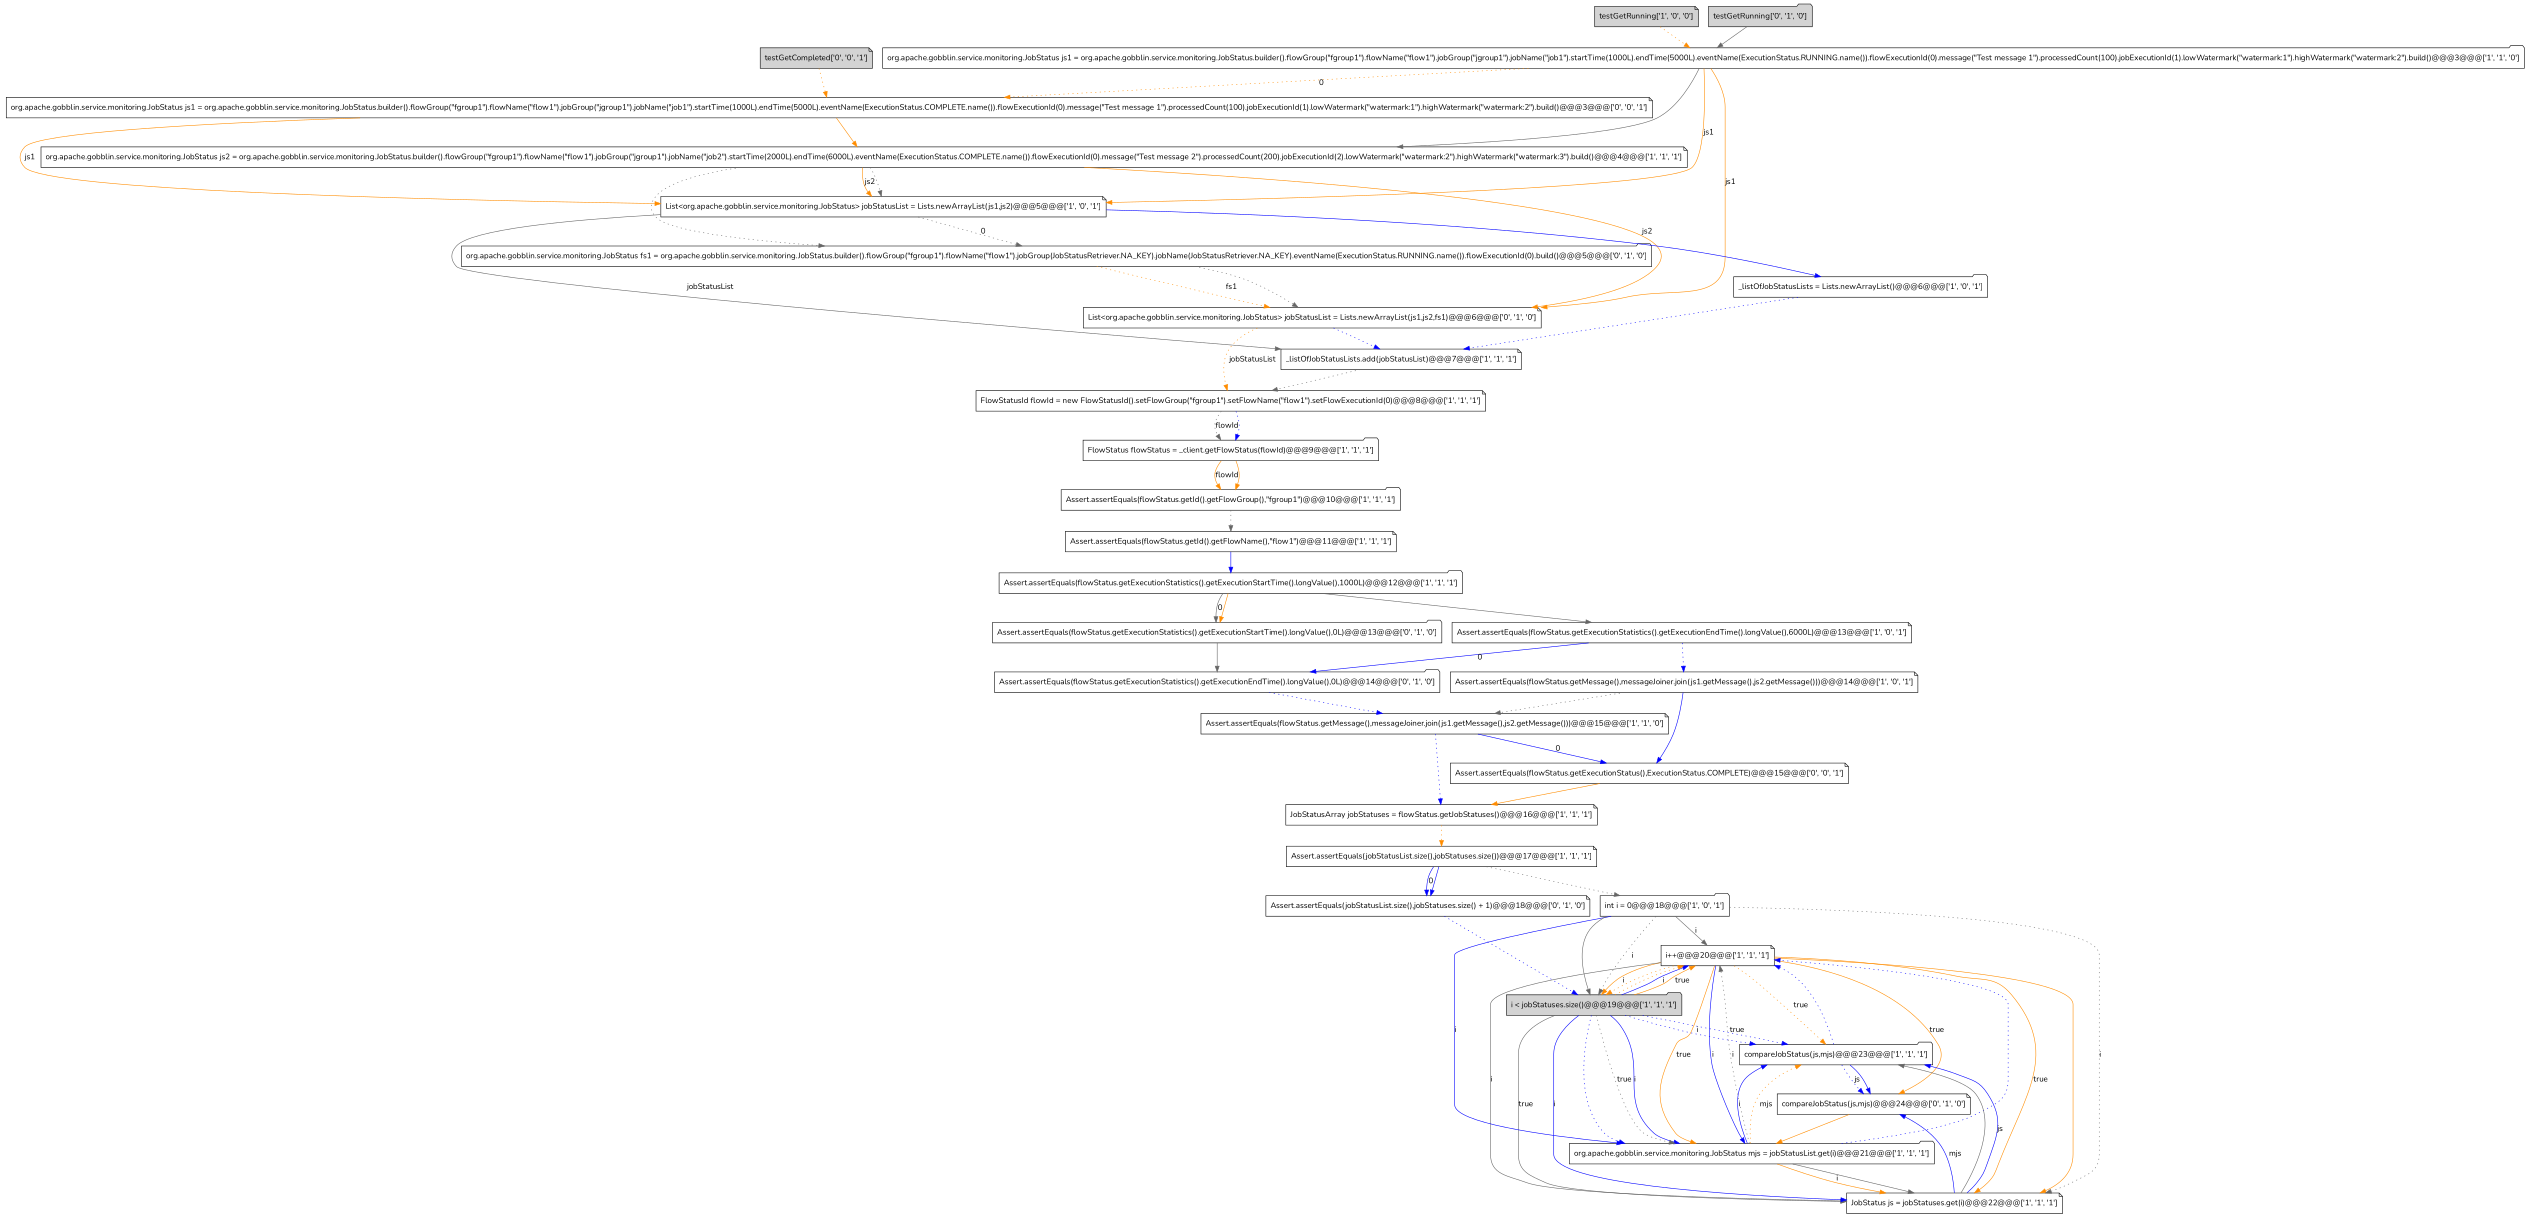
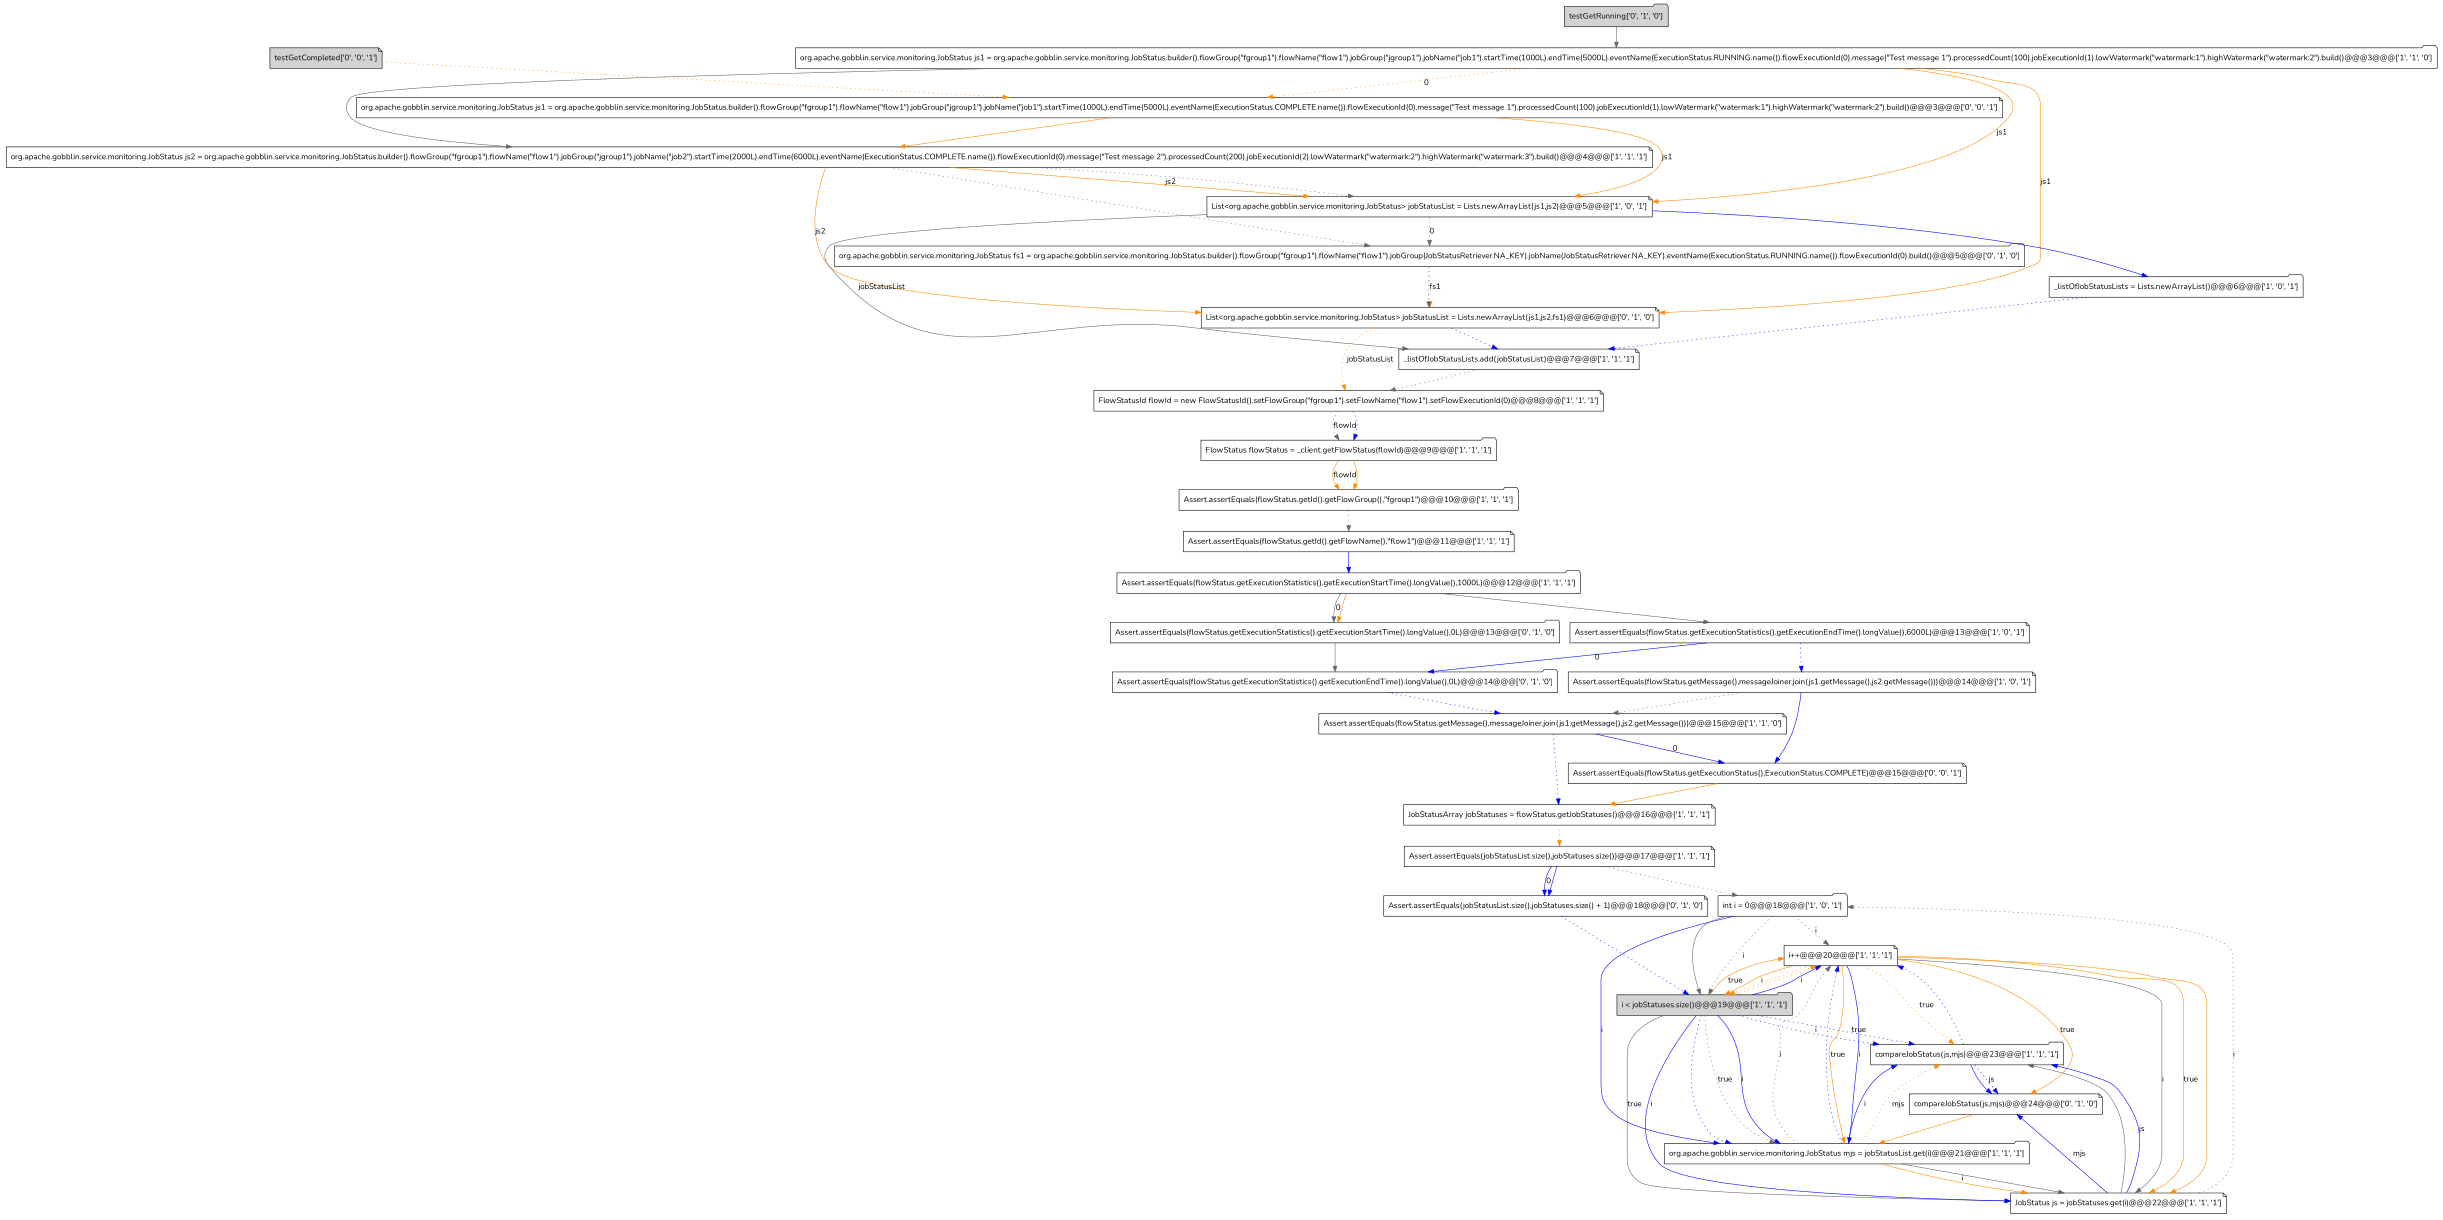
(1647, 17) -> none
(1689, 929) -> (1809, 929)
(2050, 931) -> (2174, 929)
